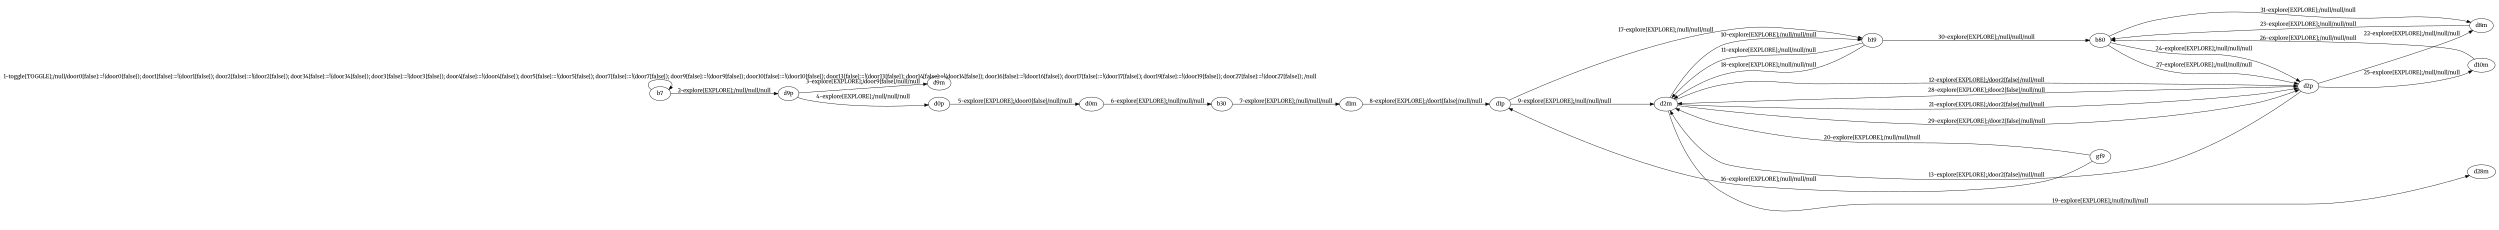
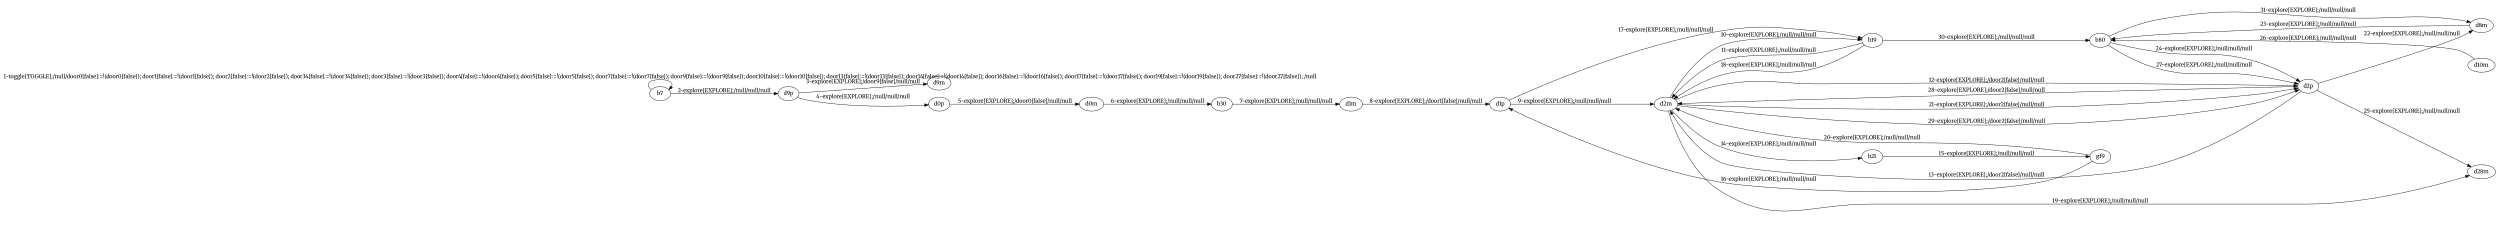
(2395, 86) -> (2392, 128)
none -> (1872, 157)
